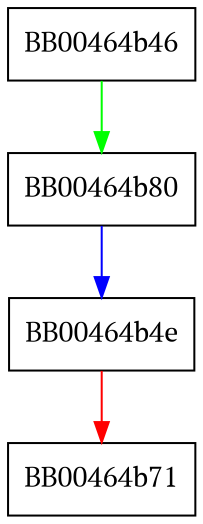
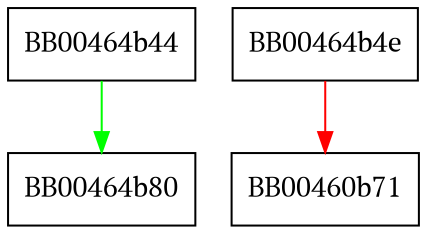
(102, 44) -> (102, 44)
(102, 251) -> none
(102, 479) -> (325, 189)
